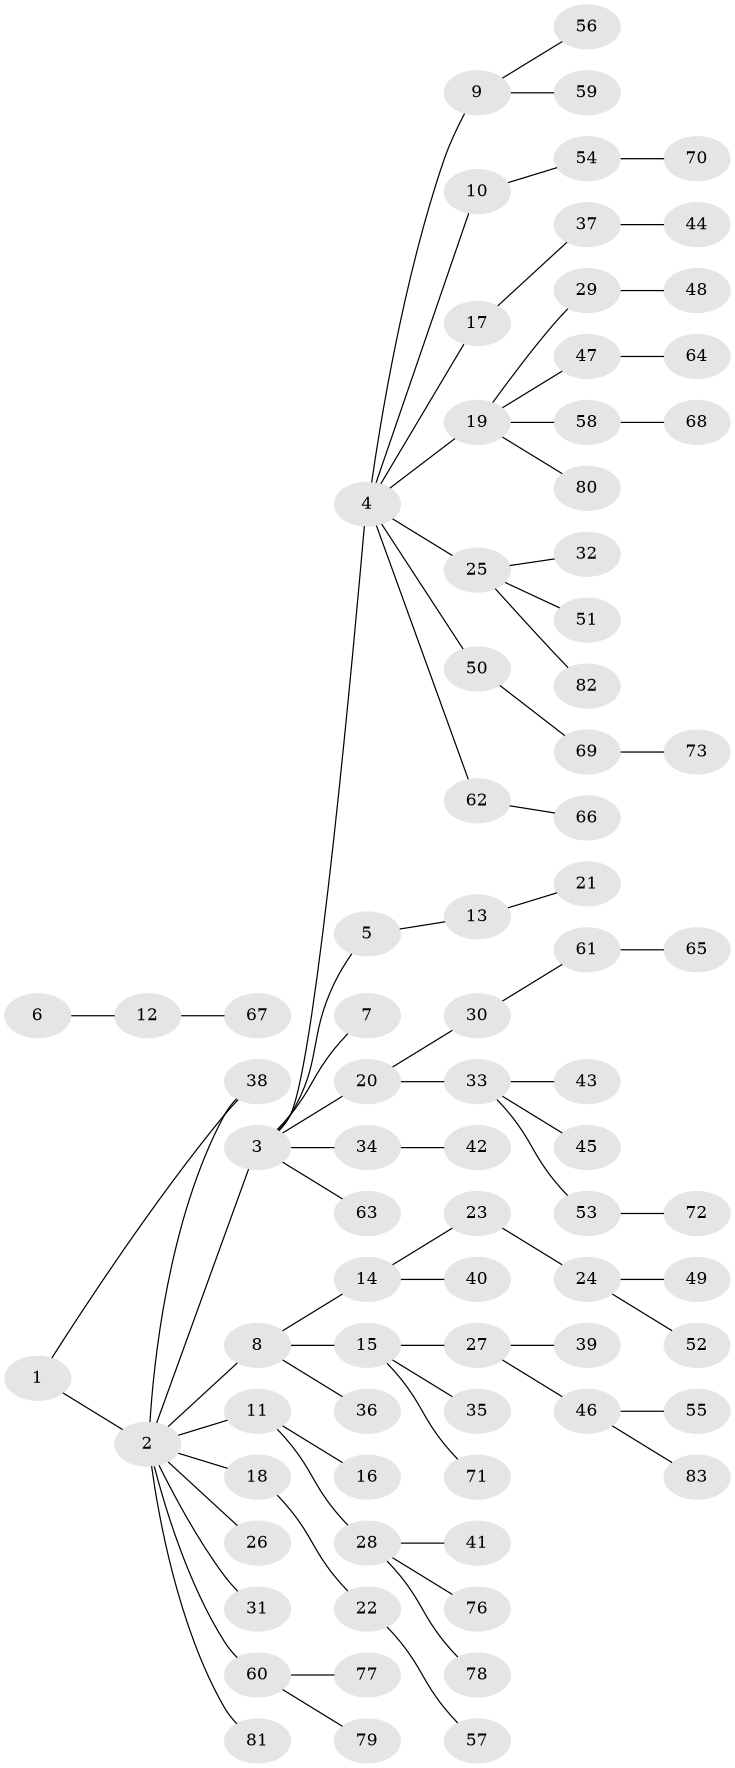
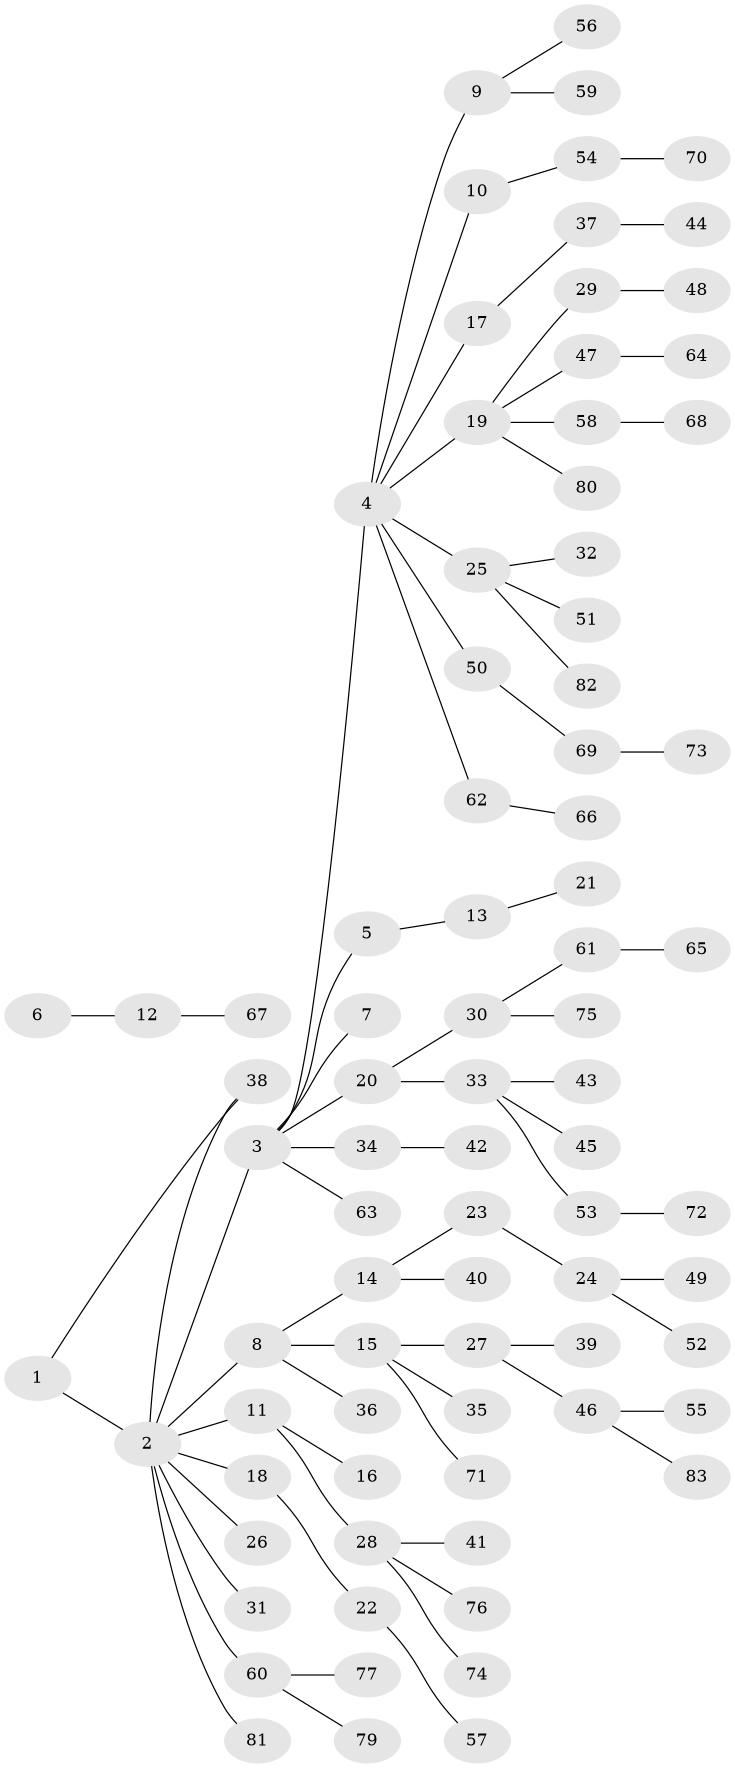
none -> (587, 1016)
(477, 1675) -> (477, 1675)
